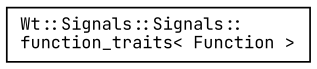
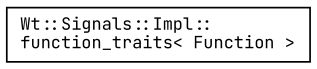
(158, 35) -> (158, 35)
